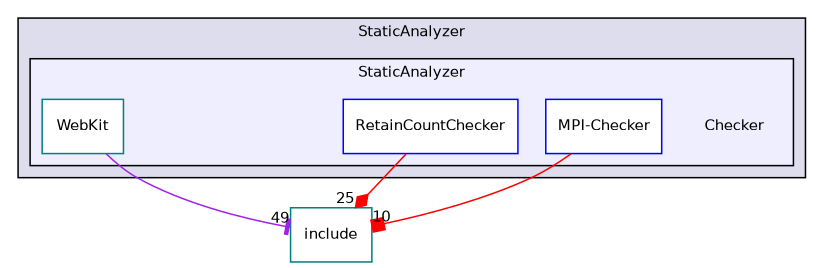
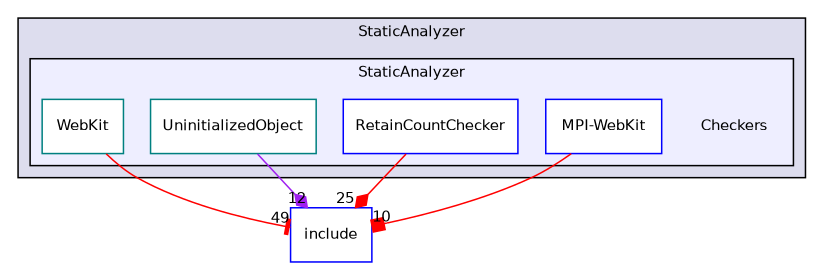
none -> (233, 126)
(604, 126) -> (604, 126)
(735, 126) -> (735, 126)
(190, 201) -> (190, 201)
(331, 235) -> (331, 235)
